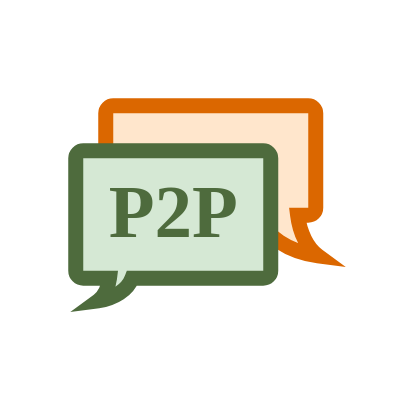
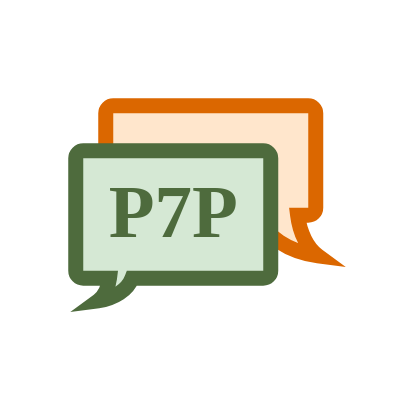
(174, 211) -> (174, 211)
